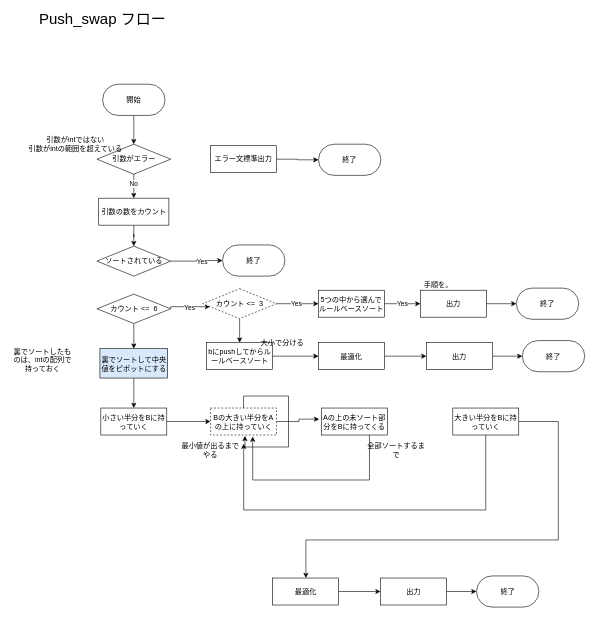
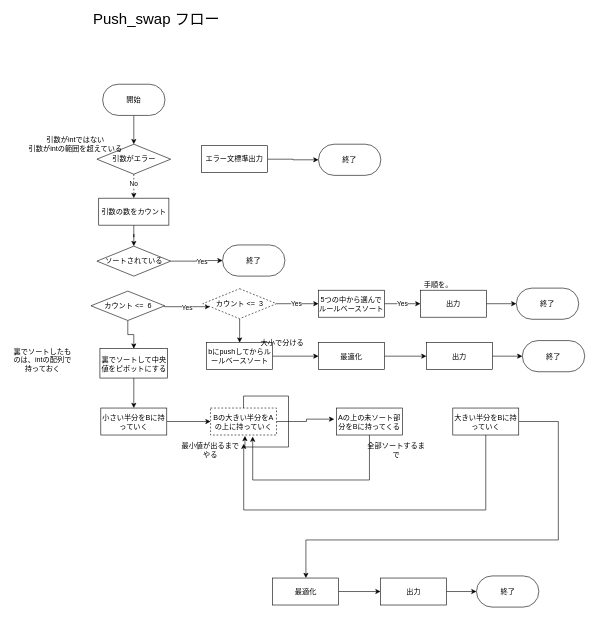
(102, 18) -> (156, 18)
(243, 159) -> (234, 159)
(134, 186) -> (134, 186)
(134, 309) -> (128, 306)
(134, 364) -> (134, 364)
(354, 422) -> (369, 422)
